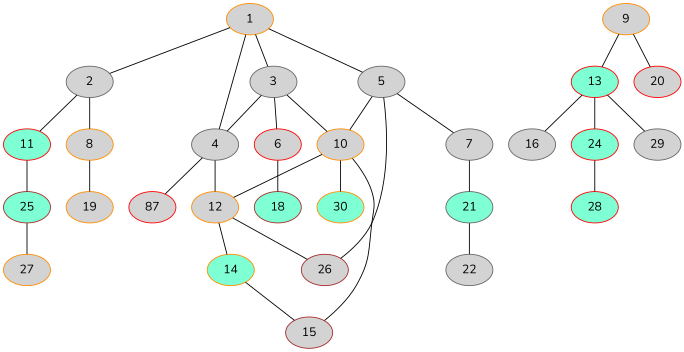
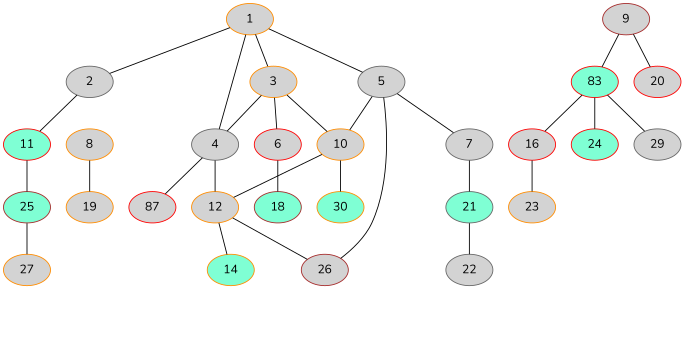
(626, 19) -> (626, 19)
(273, 82) -> (273, 82)
(595, 82) -> (595, 82)
(90, 113) -> none
(532, 145) -> (532, 145)
none -> (532, 207)
(595, 207) -> none
(309, 333) -> none
